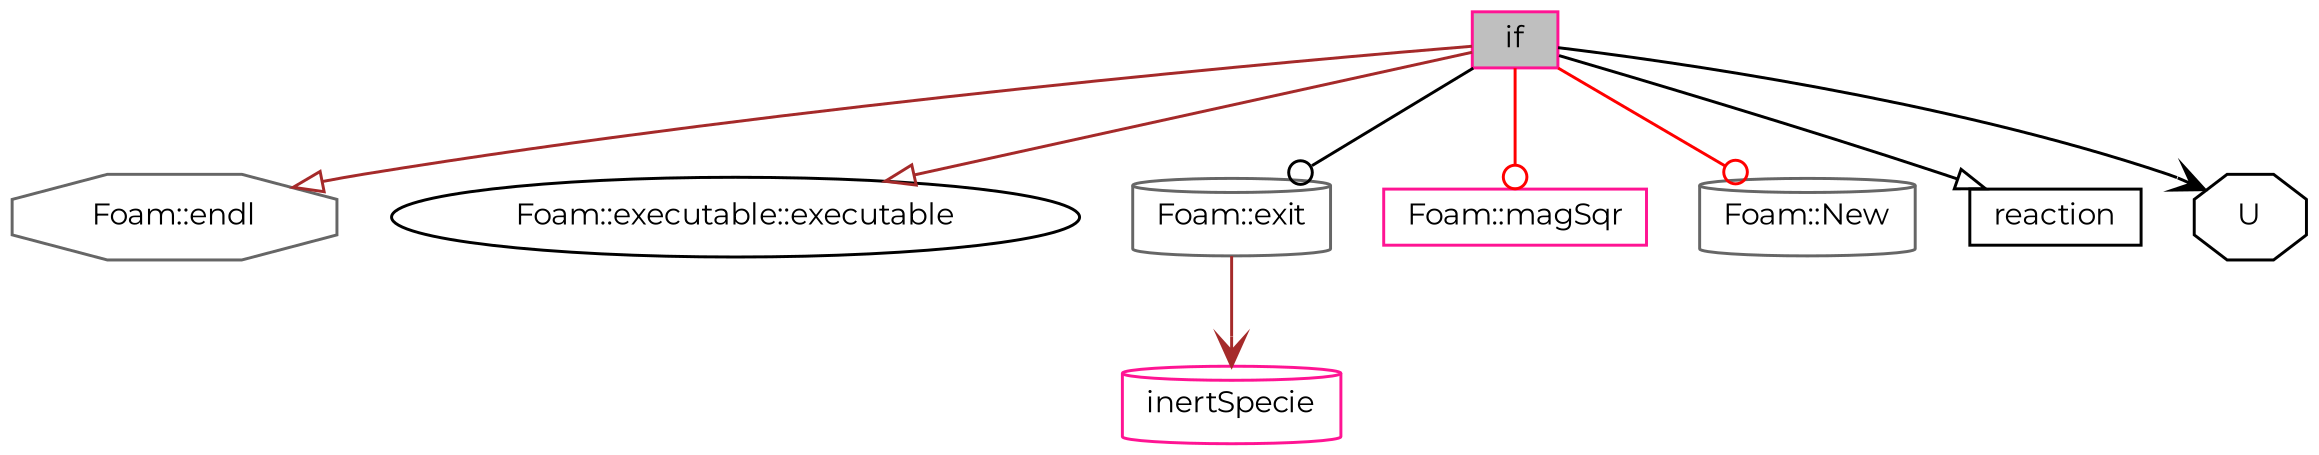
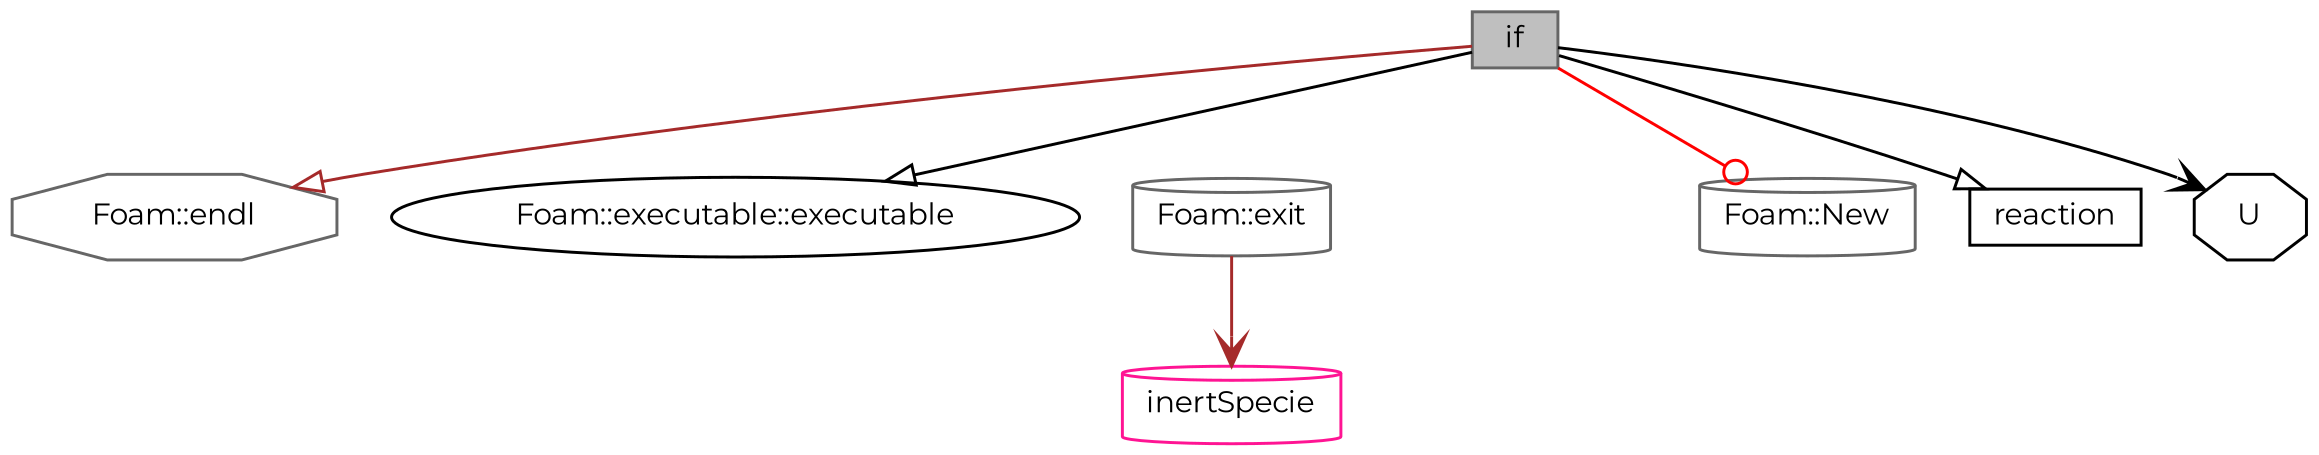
(1515, 40) -> (1515, 40)
(1193, 114) -> (1193, 114)
(1393, 117) -> none
(1515, 217) -> none
